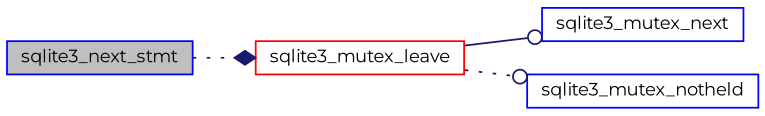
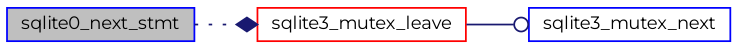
(100, 58) -> (101, 25)
(643, 91) -> none
